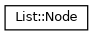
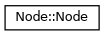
(46, 18) -> (52, 18)
